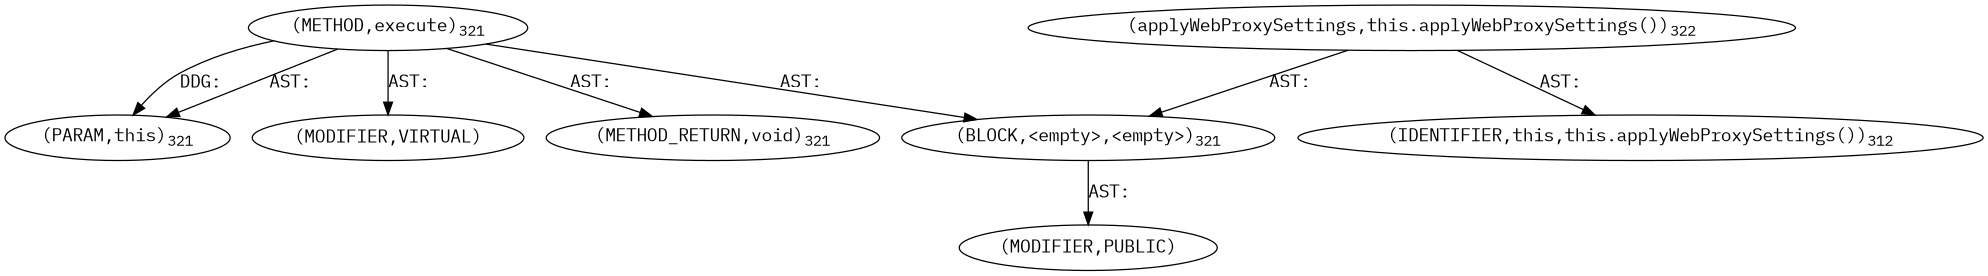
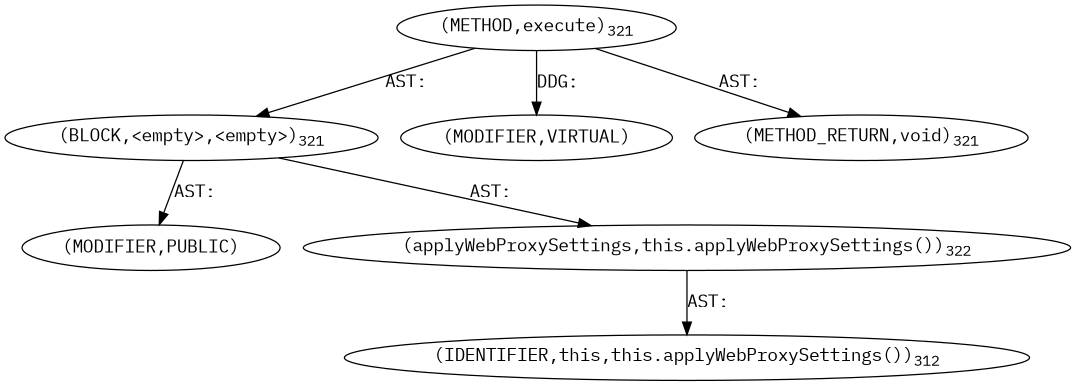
(1255, 81) -> (429, 190)
(415, 83) -> (563, 83)
(118, 138) -> none
